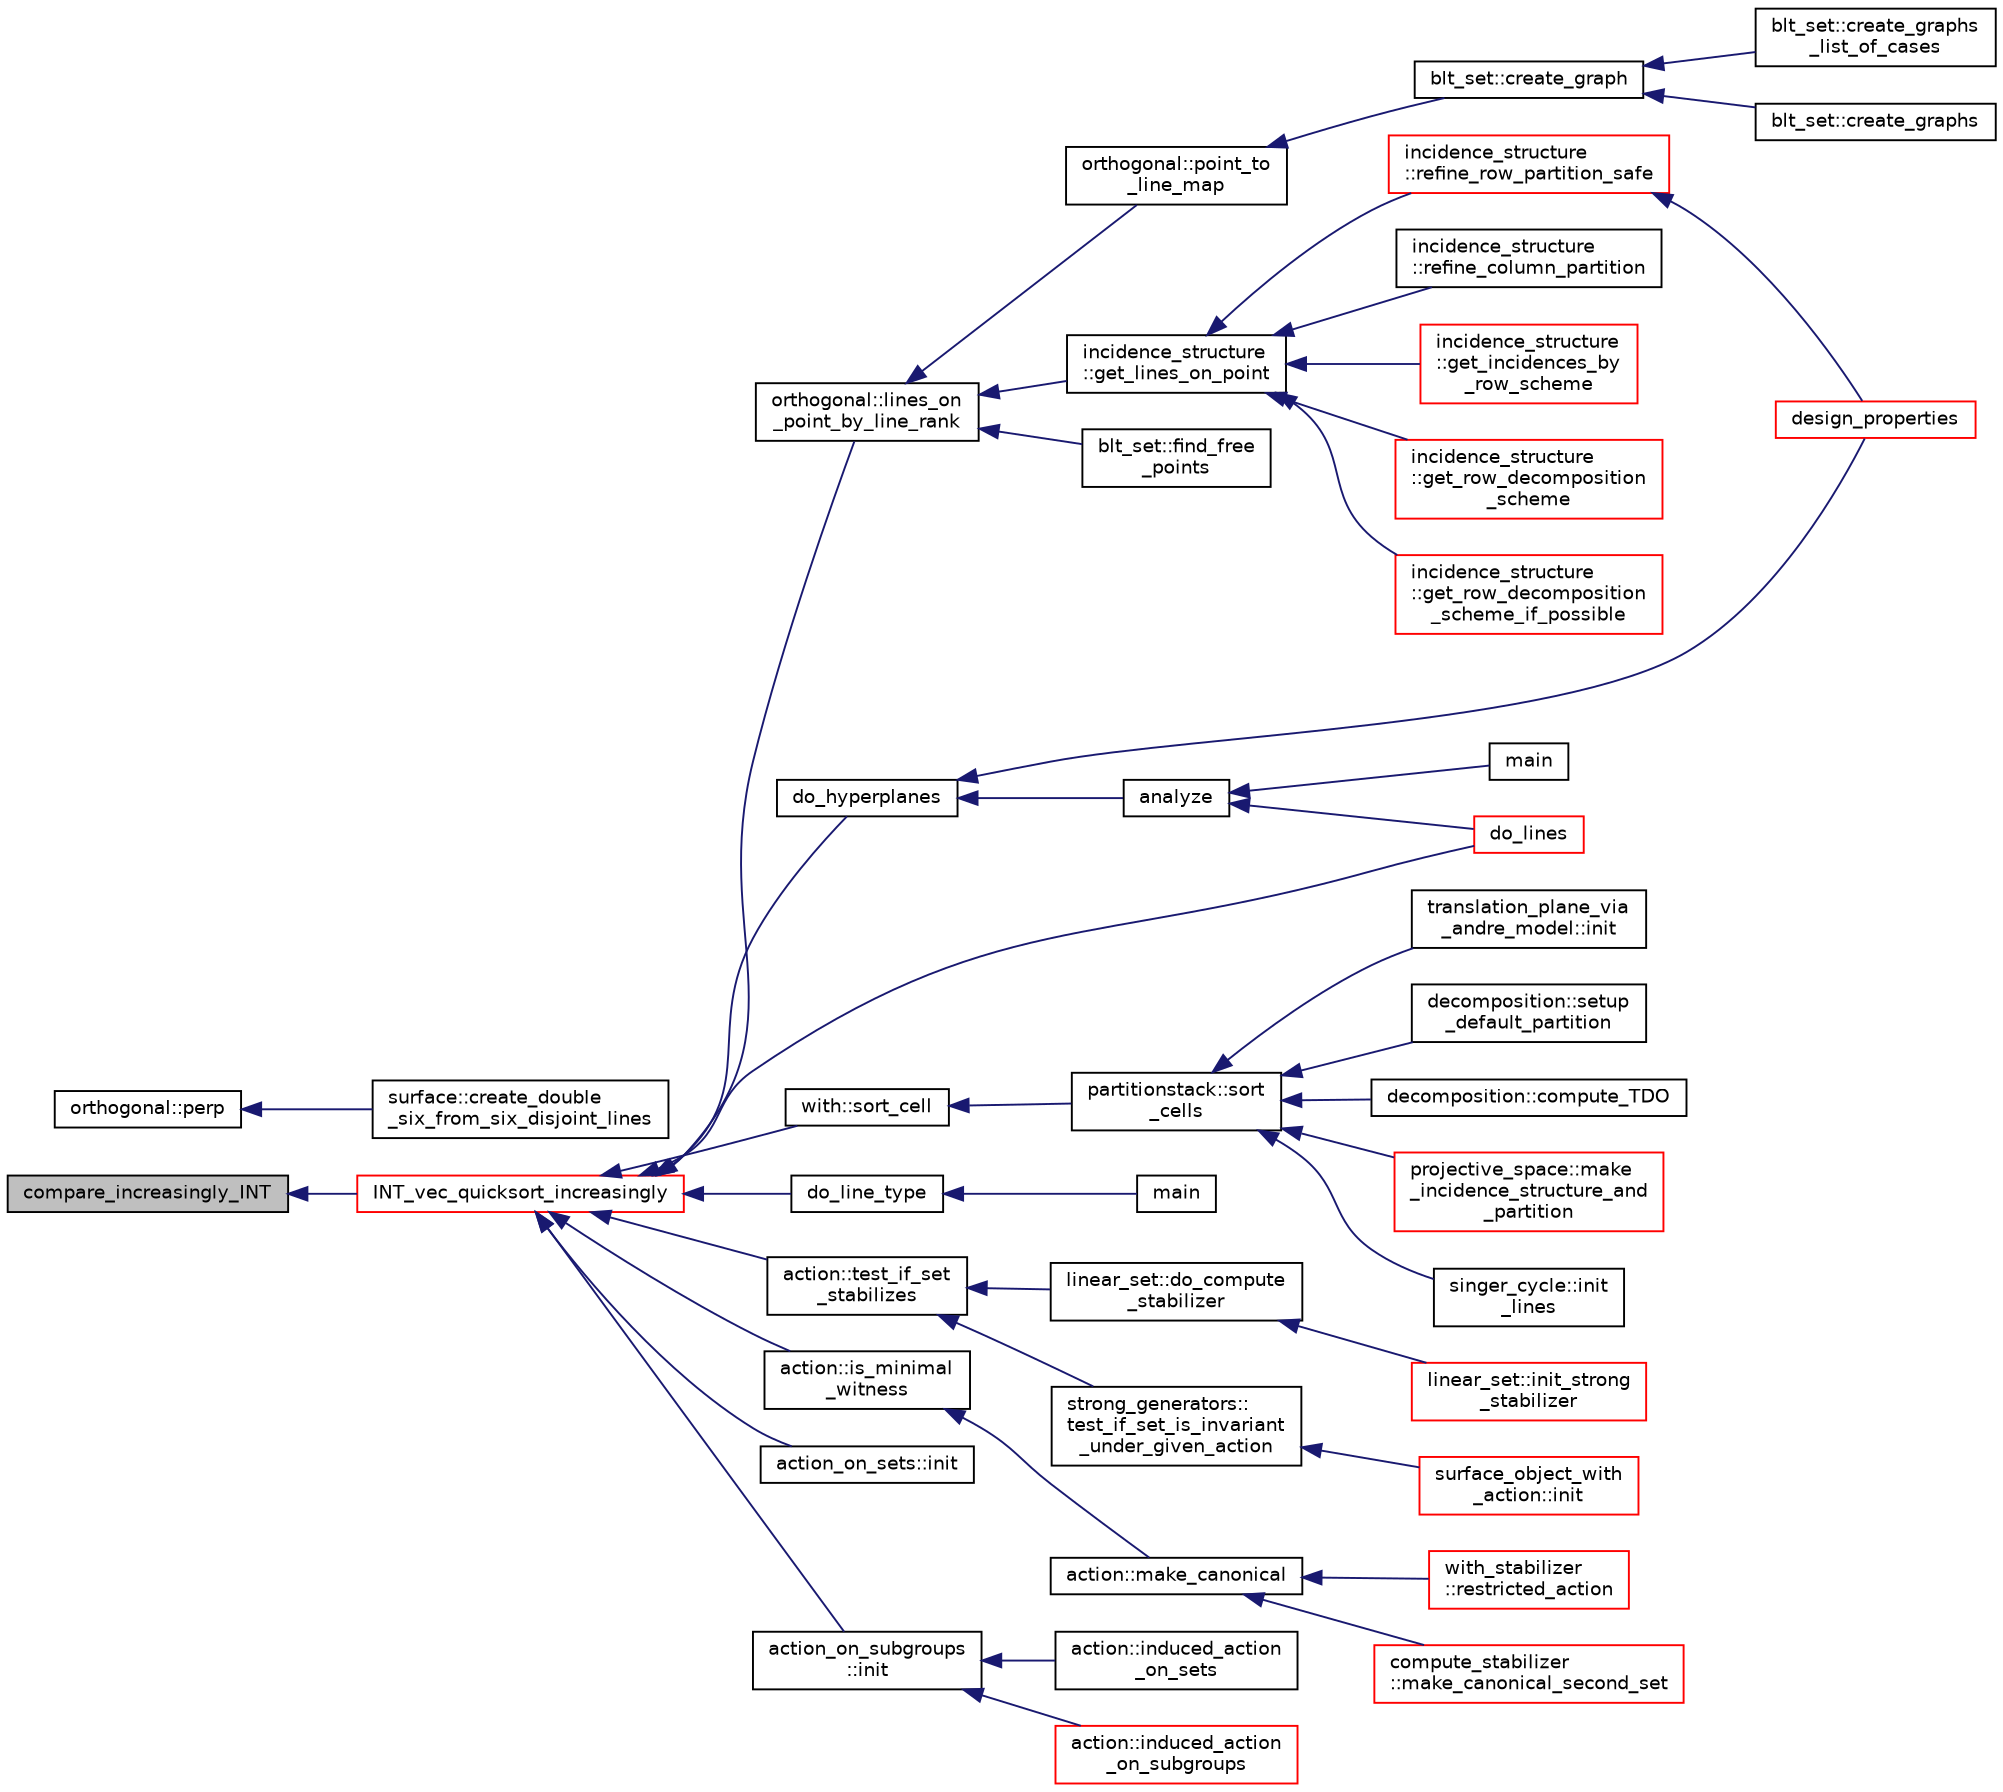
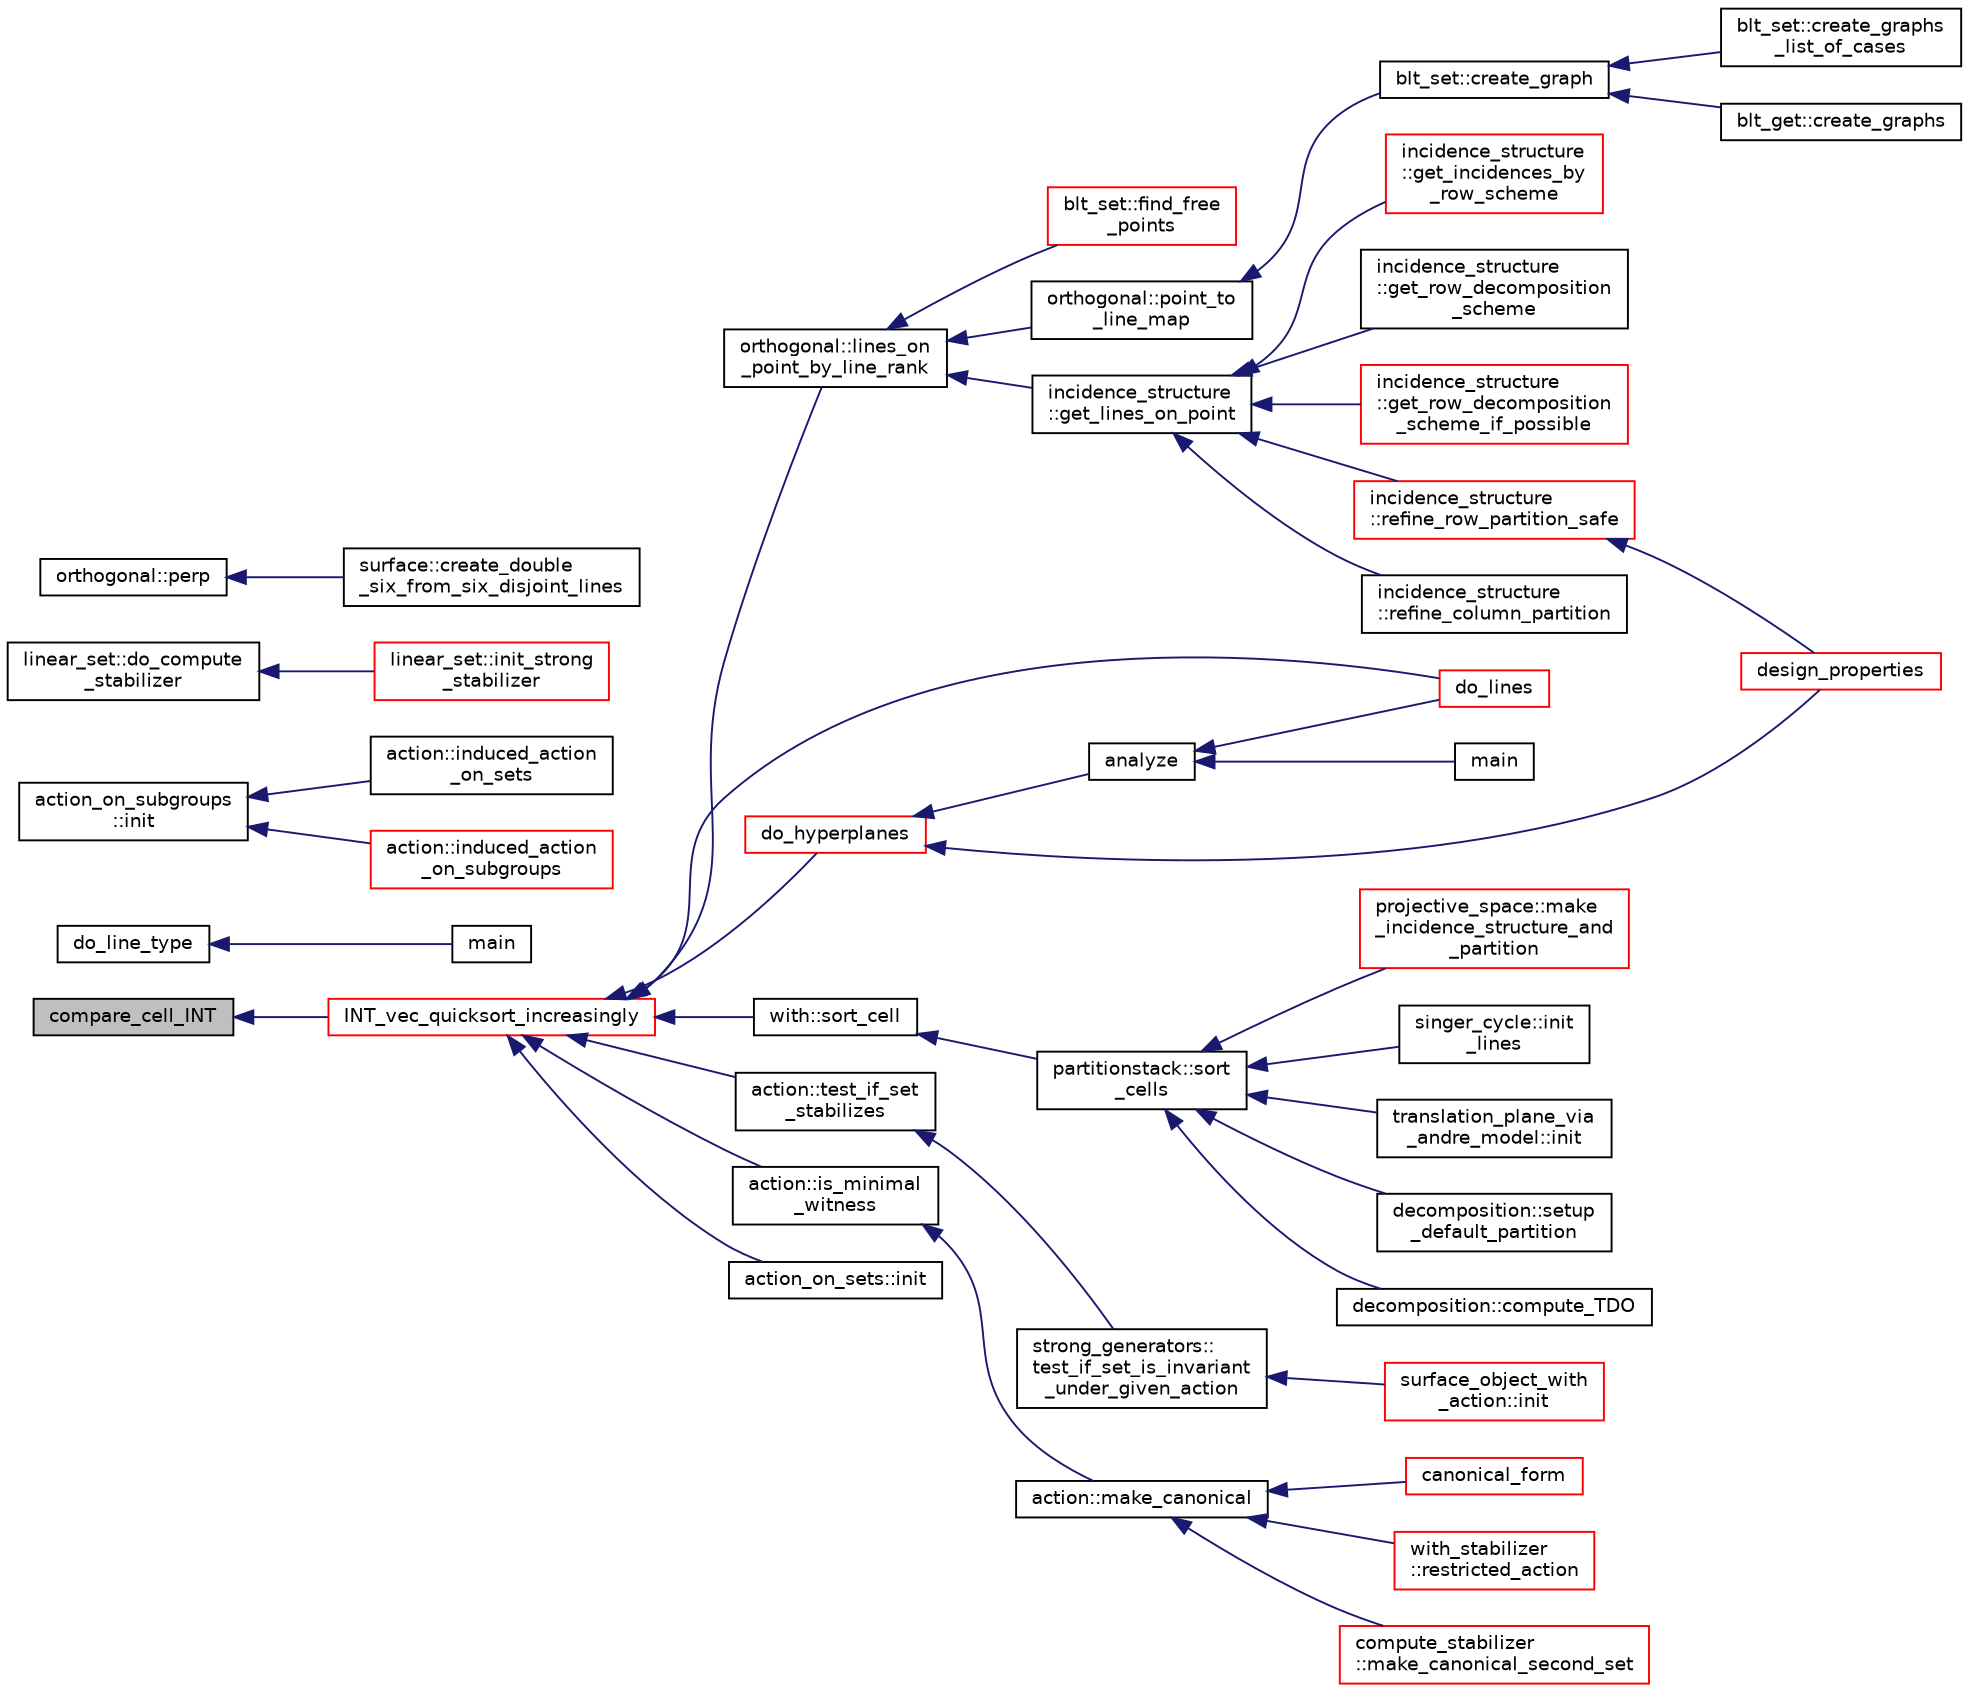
(1876, 122) -> (1841, 122)
(1177, 458) -> (1142, 216)
(1529, 479) -> (1494, 289)
(867, 798) -> (836, 835)
(148, 1194) -> (133, 1017)
(747, 1194) -> none
(1019, 1289) -> none
(696, 1430) -> none
none -> (1494, 1476)
